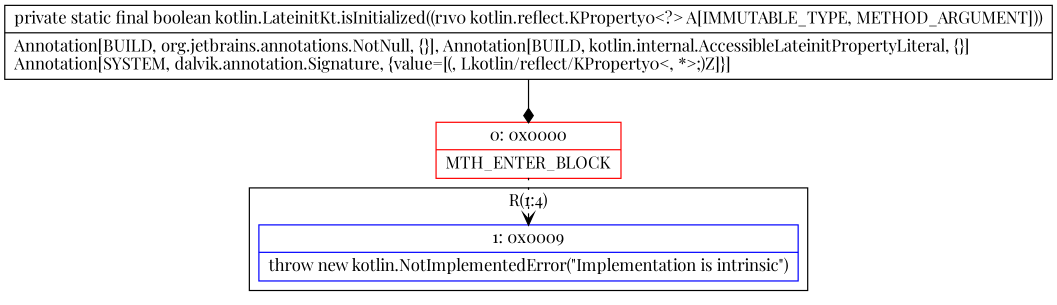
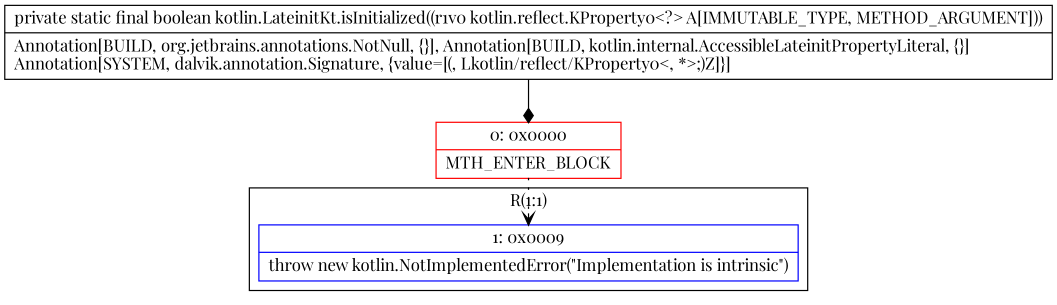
(529, 202) -> (529, 202)
